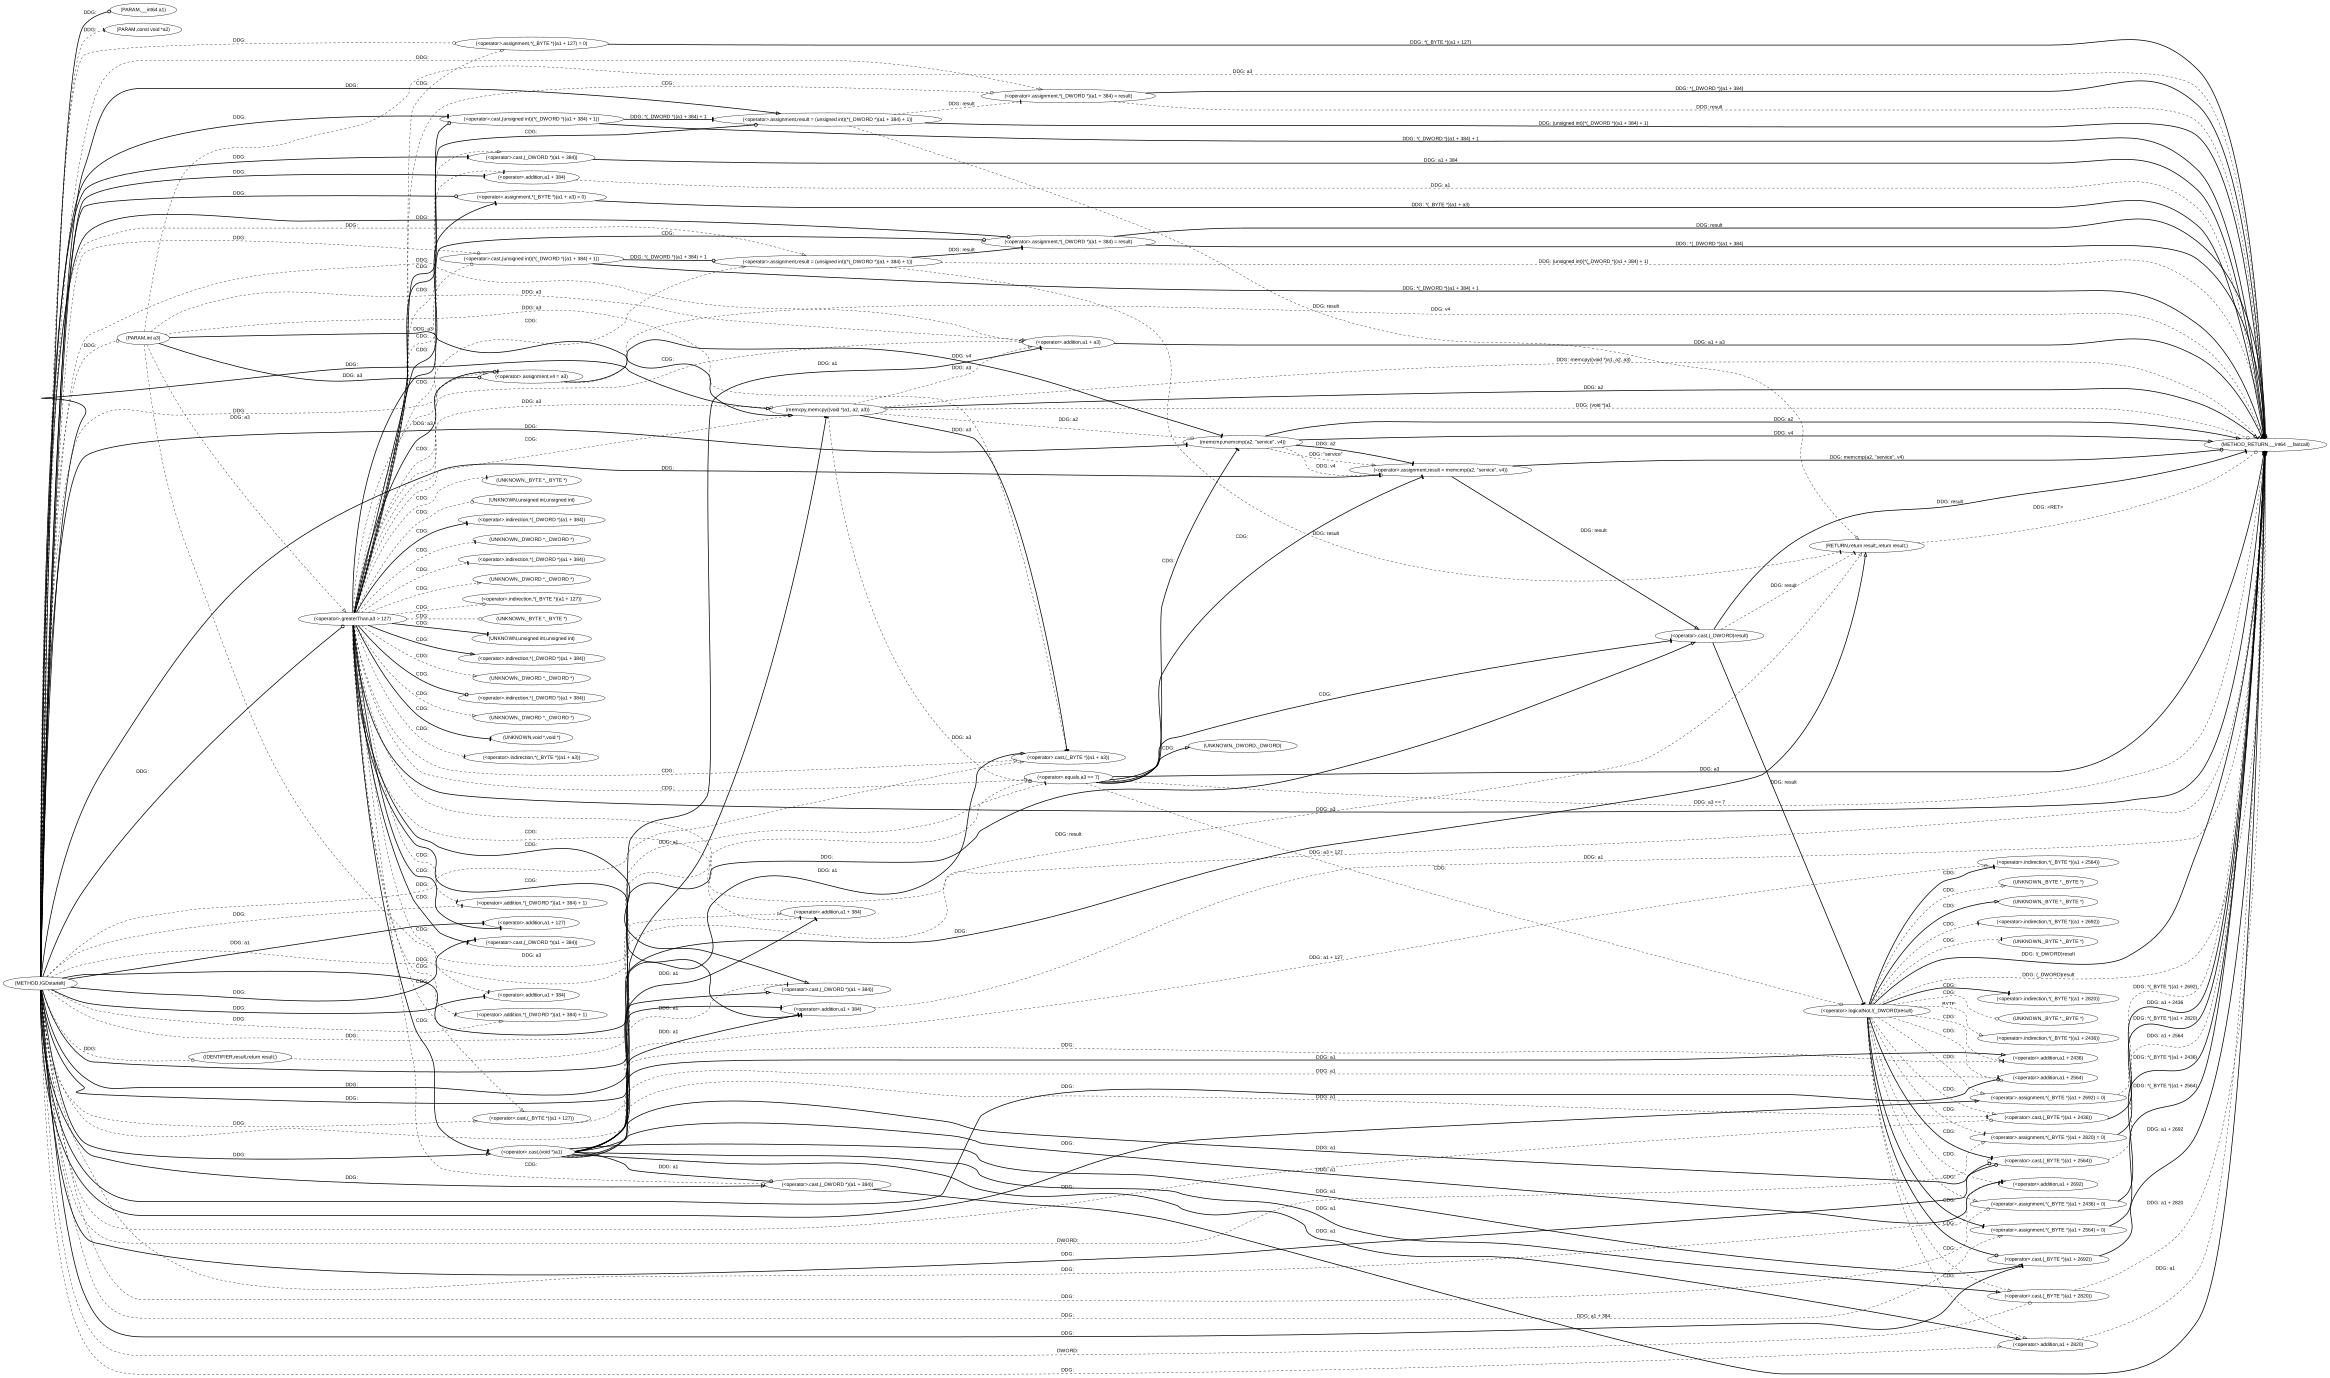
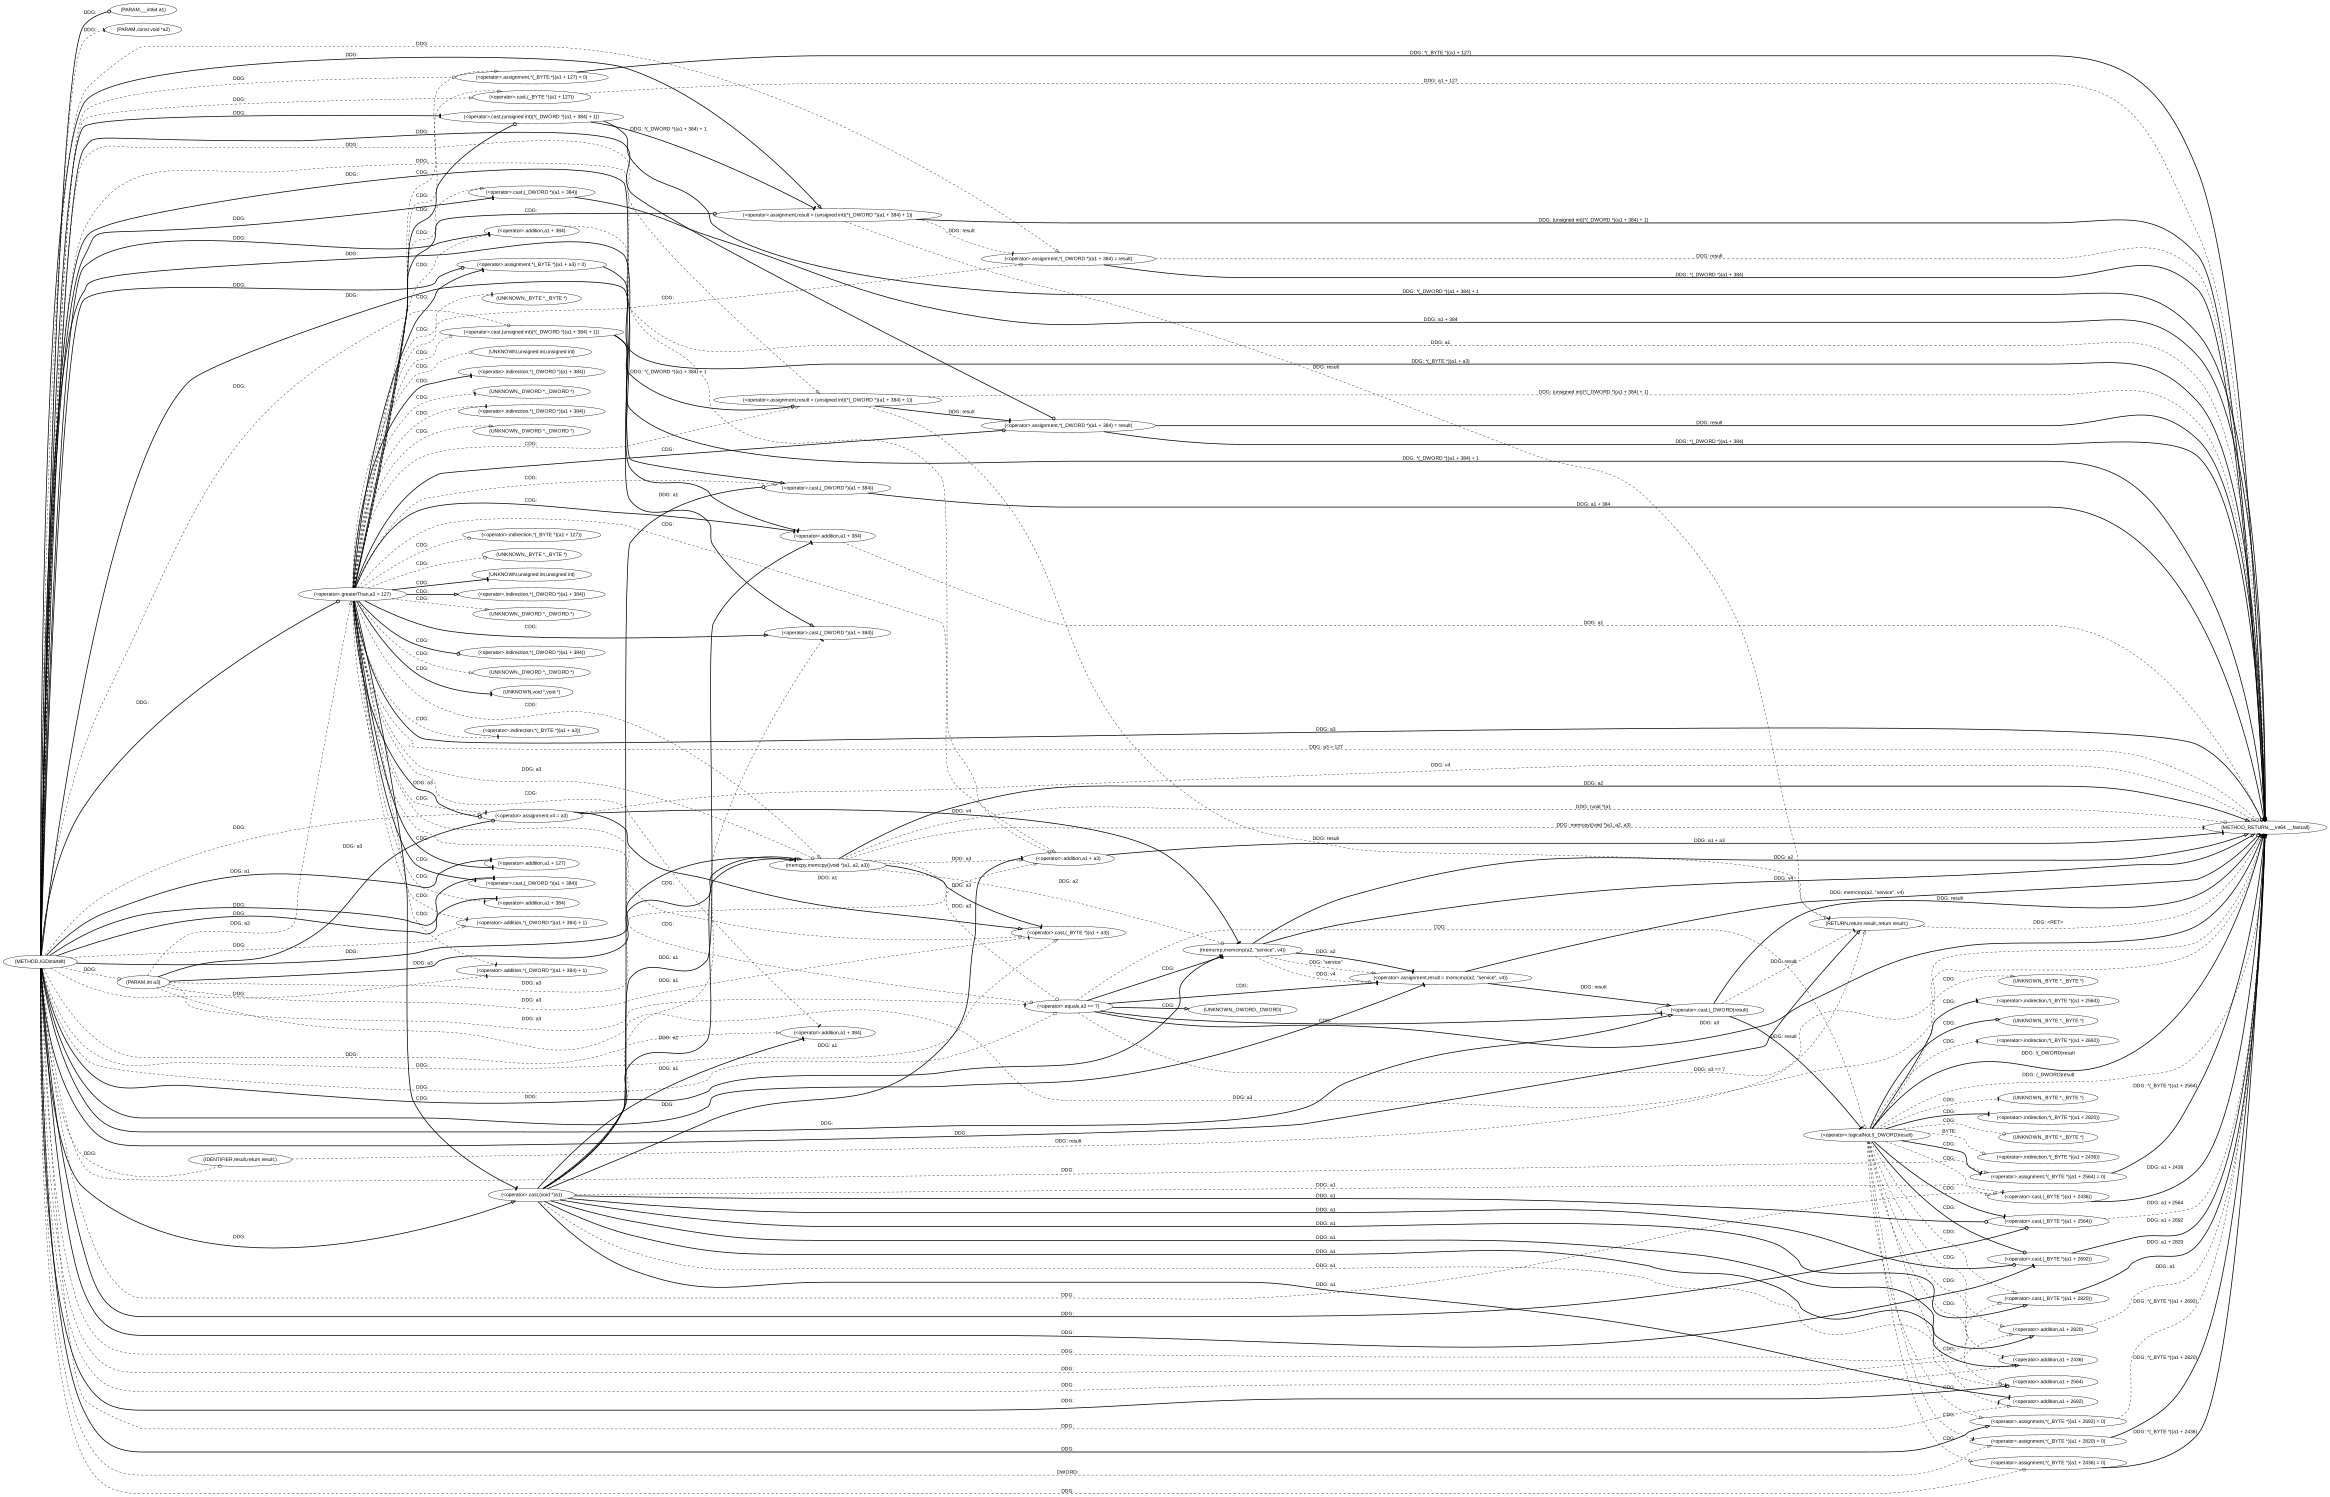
(2254, 865) -> (2233, 1155)
(731, 890) -> (783, 898)
(1254, 975) -> (1724, 84)
(1068, 1351) -> (1068, 1351)
